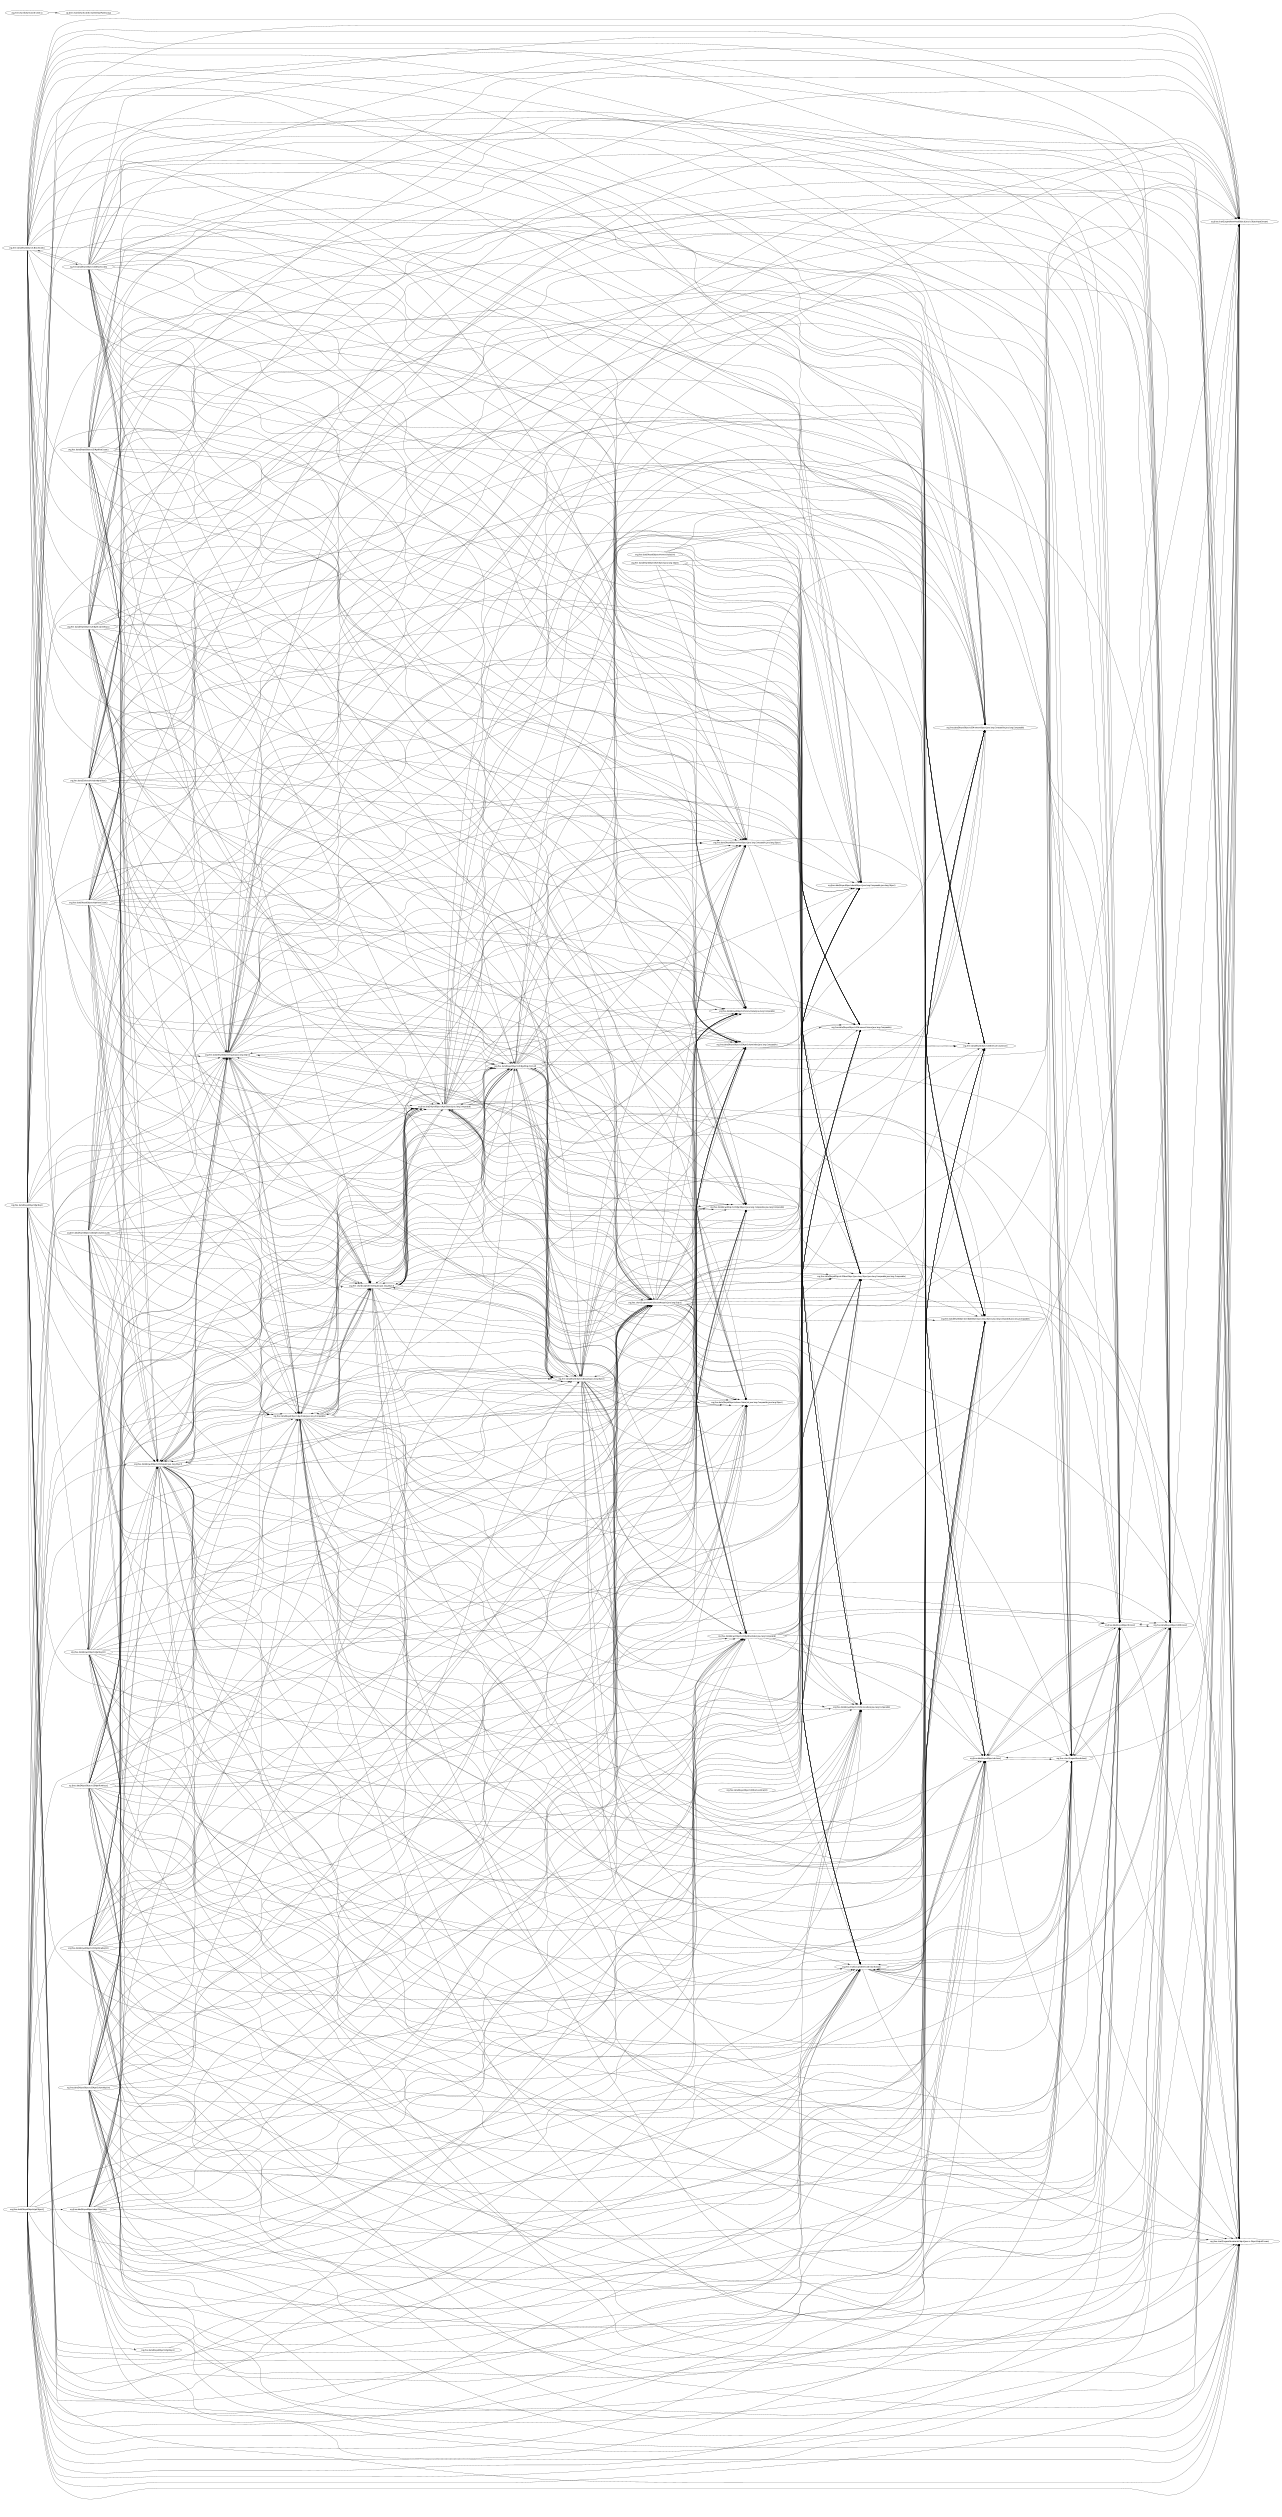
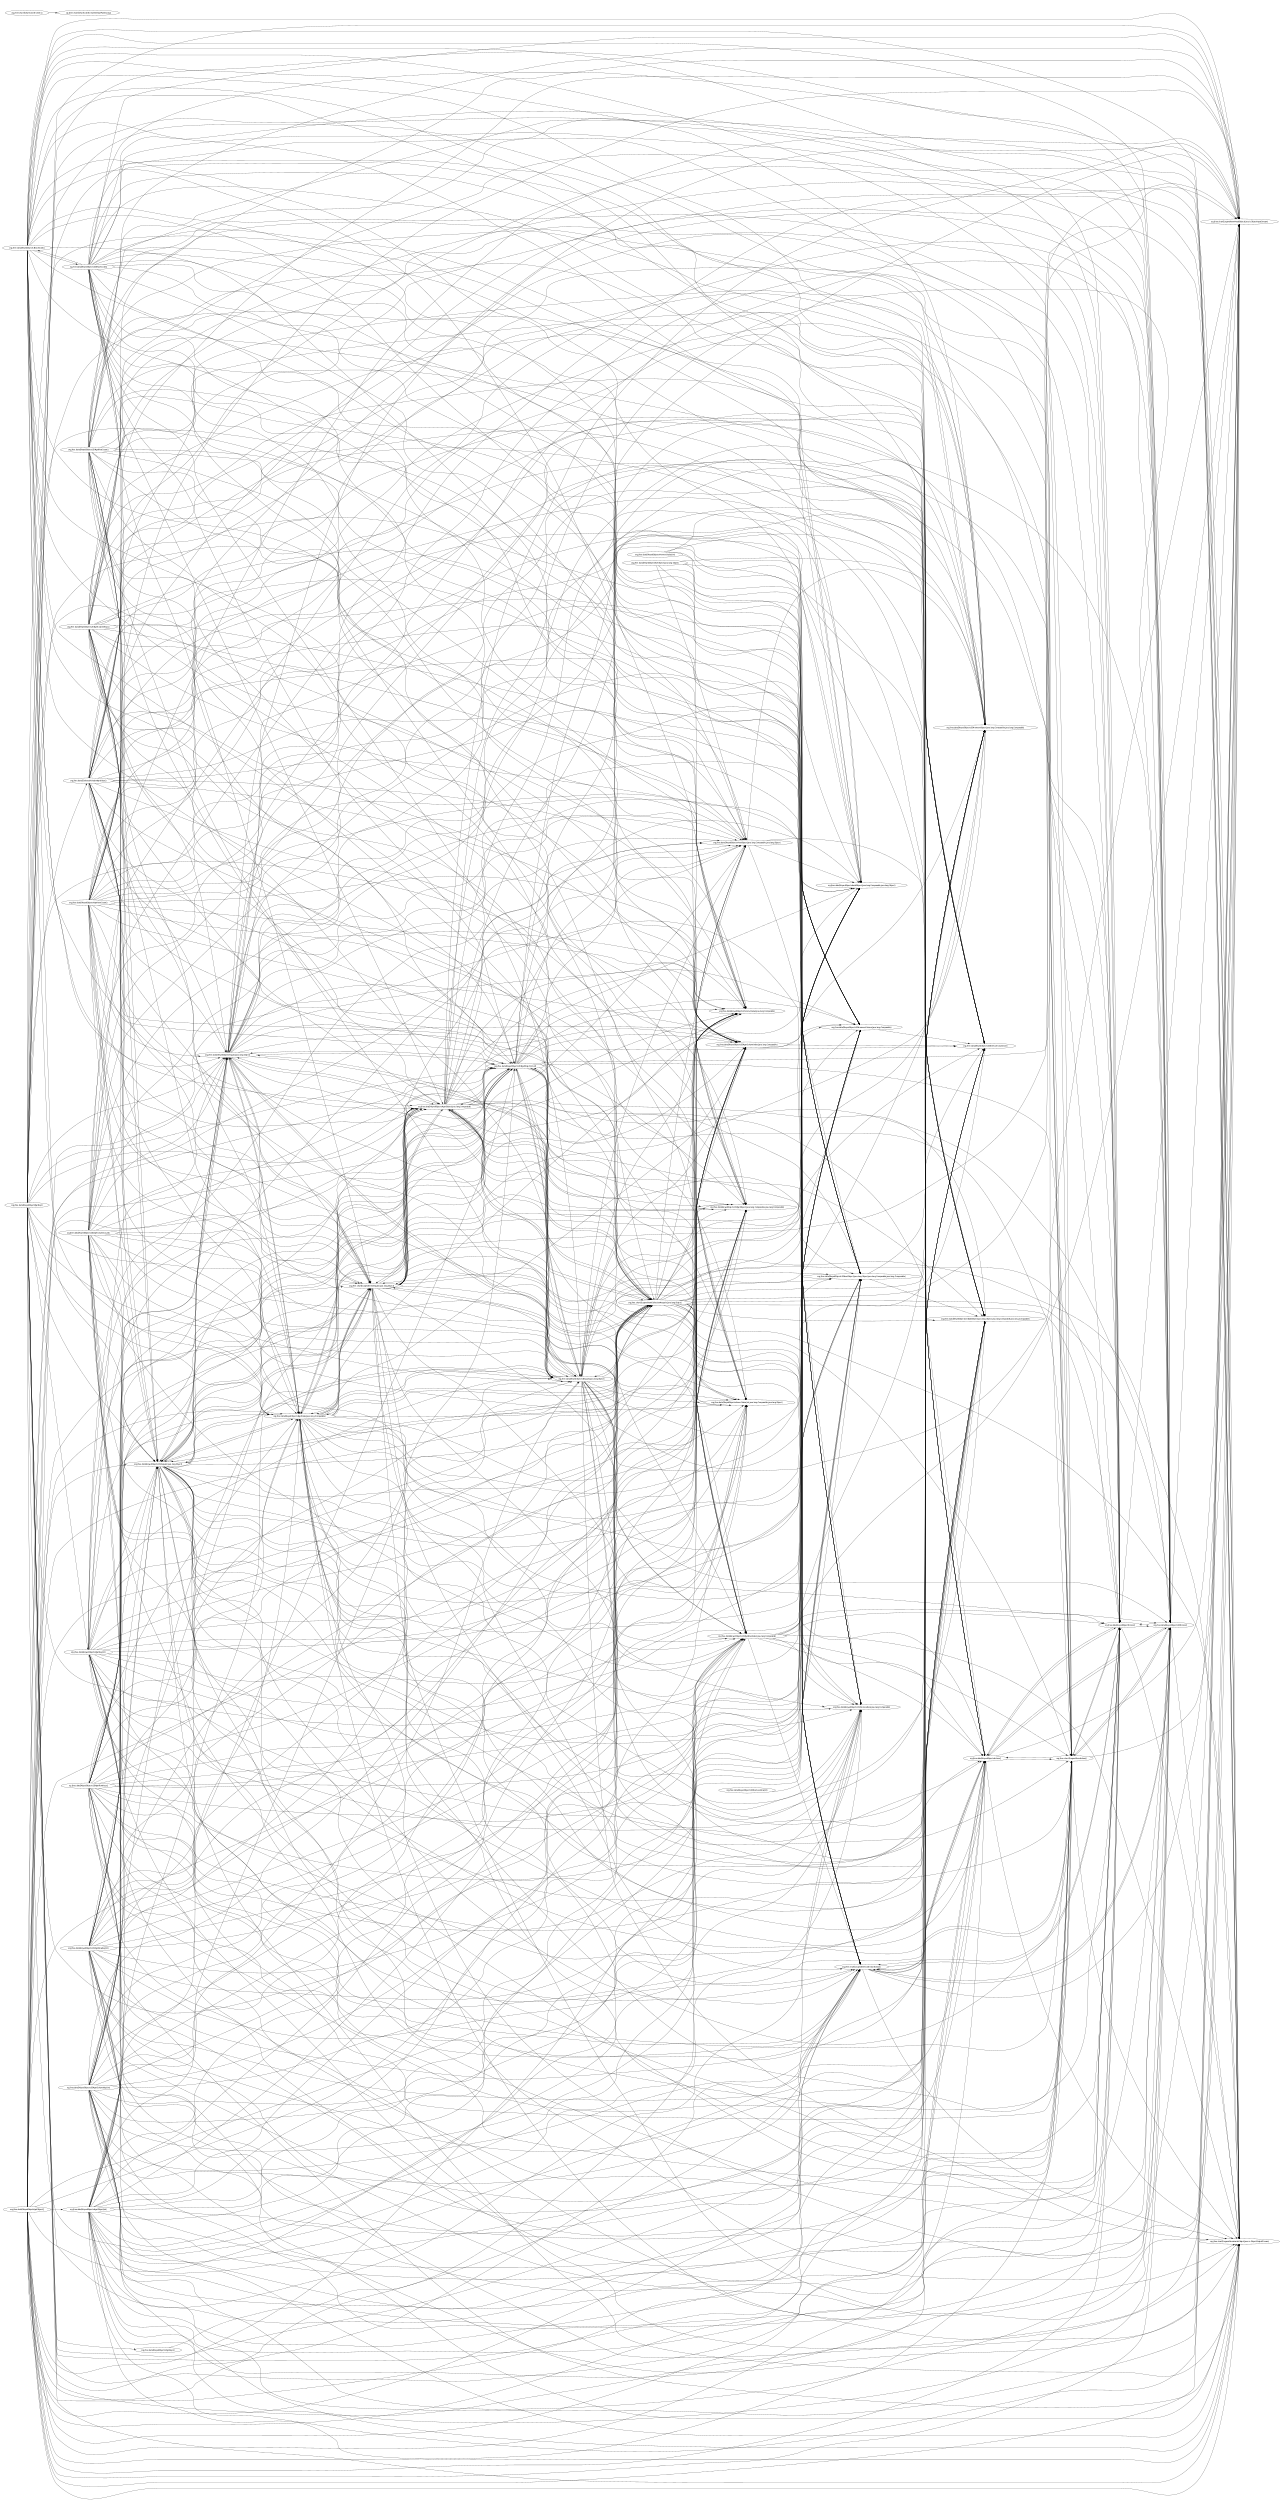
(154, 661) -> none
(608, 1736) -> none
(900, 1823) -> none
